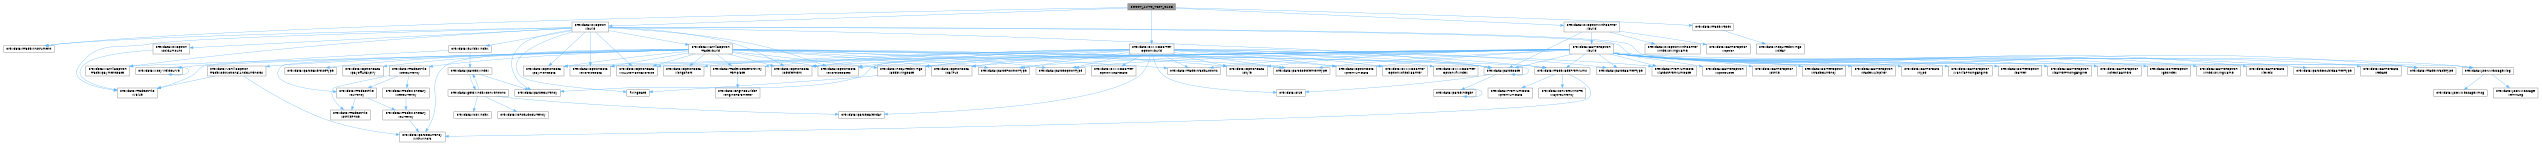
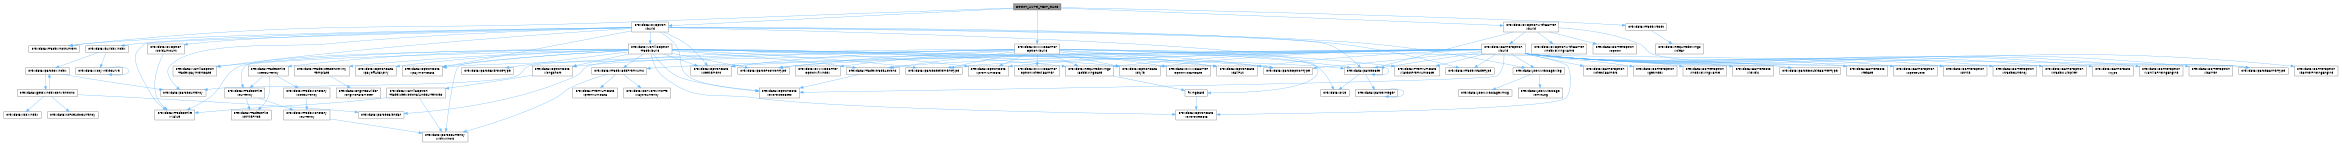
(590, 47) -> (1196, 101)
(949, 54) -> none
(1358, 54) -> none
(996, 55) -> (832, 81)
(479, 56) -> (486, 83)
(1606, 60) -> (1899, 66)
(637, 71) -> none
